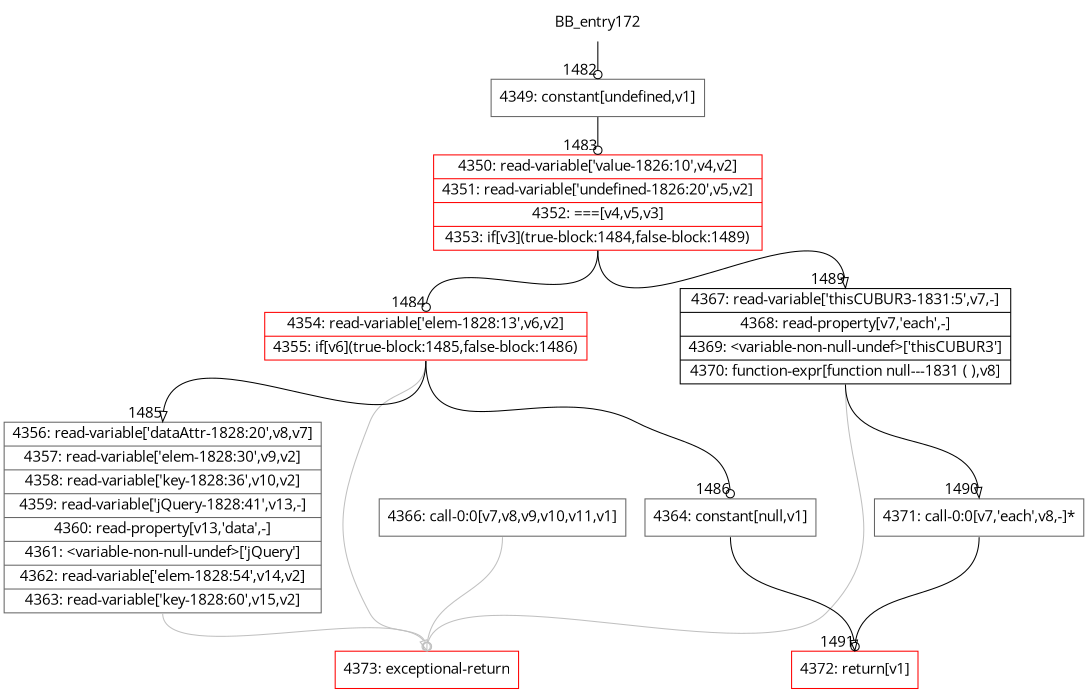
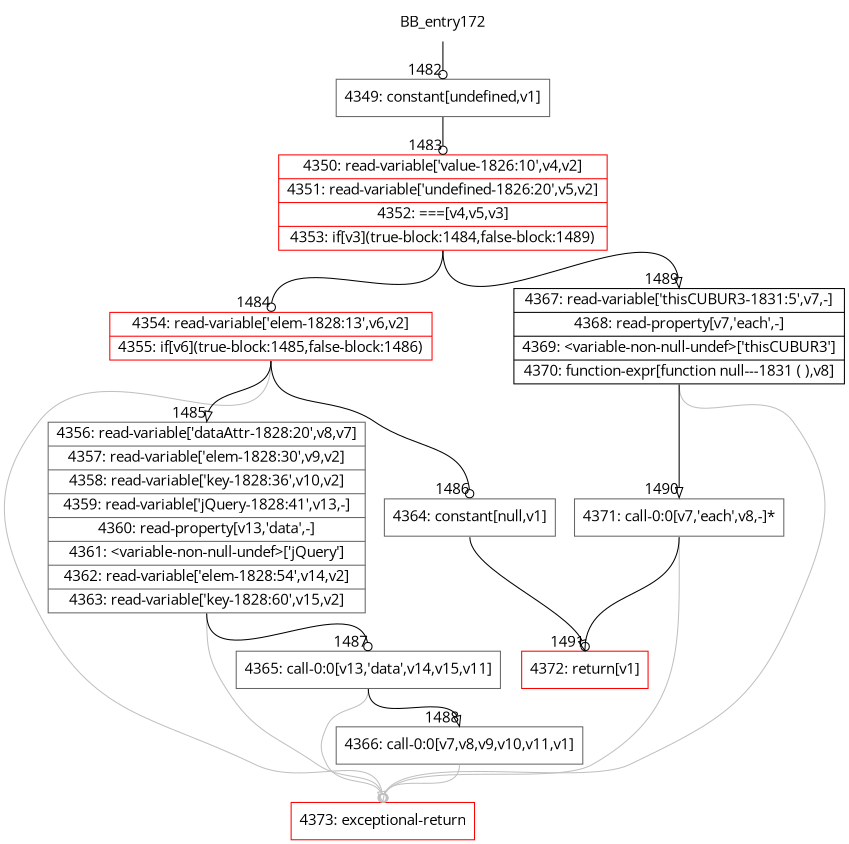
none -> (368, 670)
none -> (612, 751)
